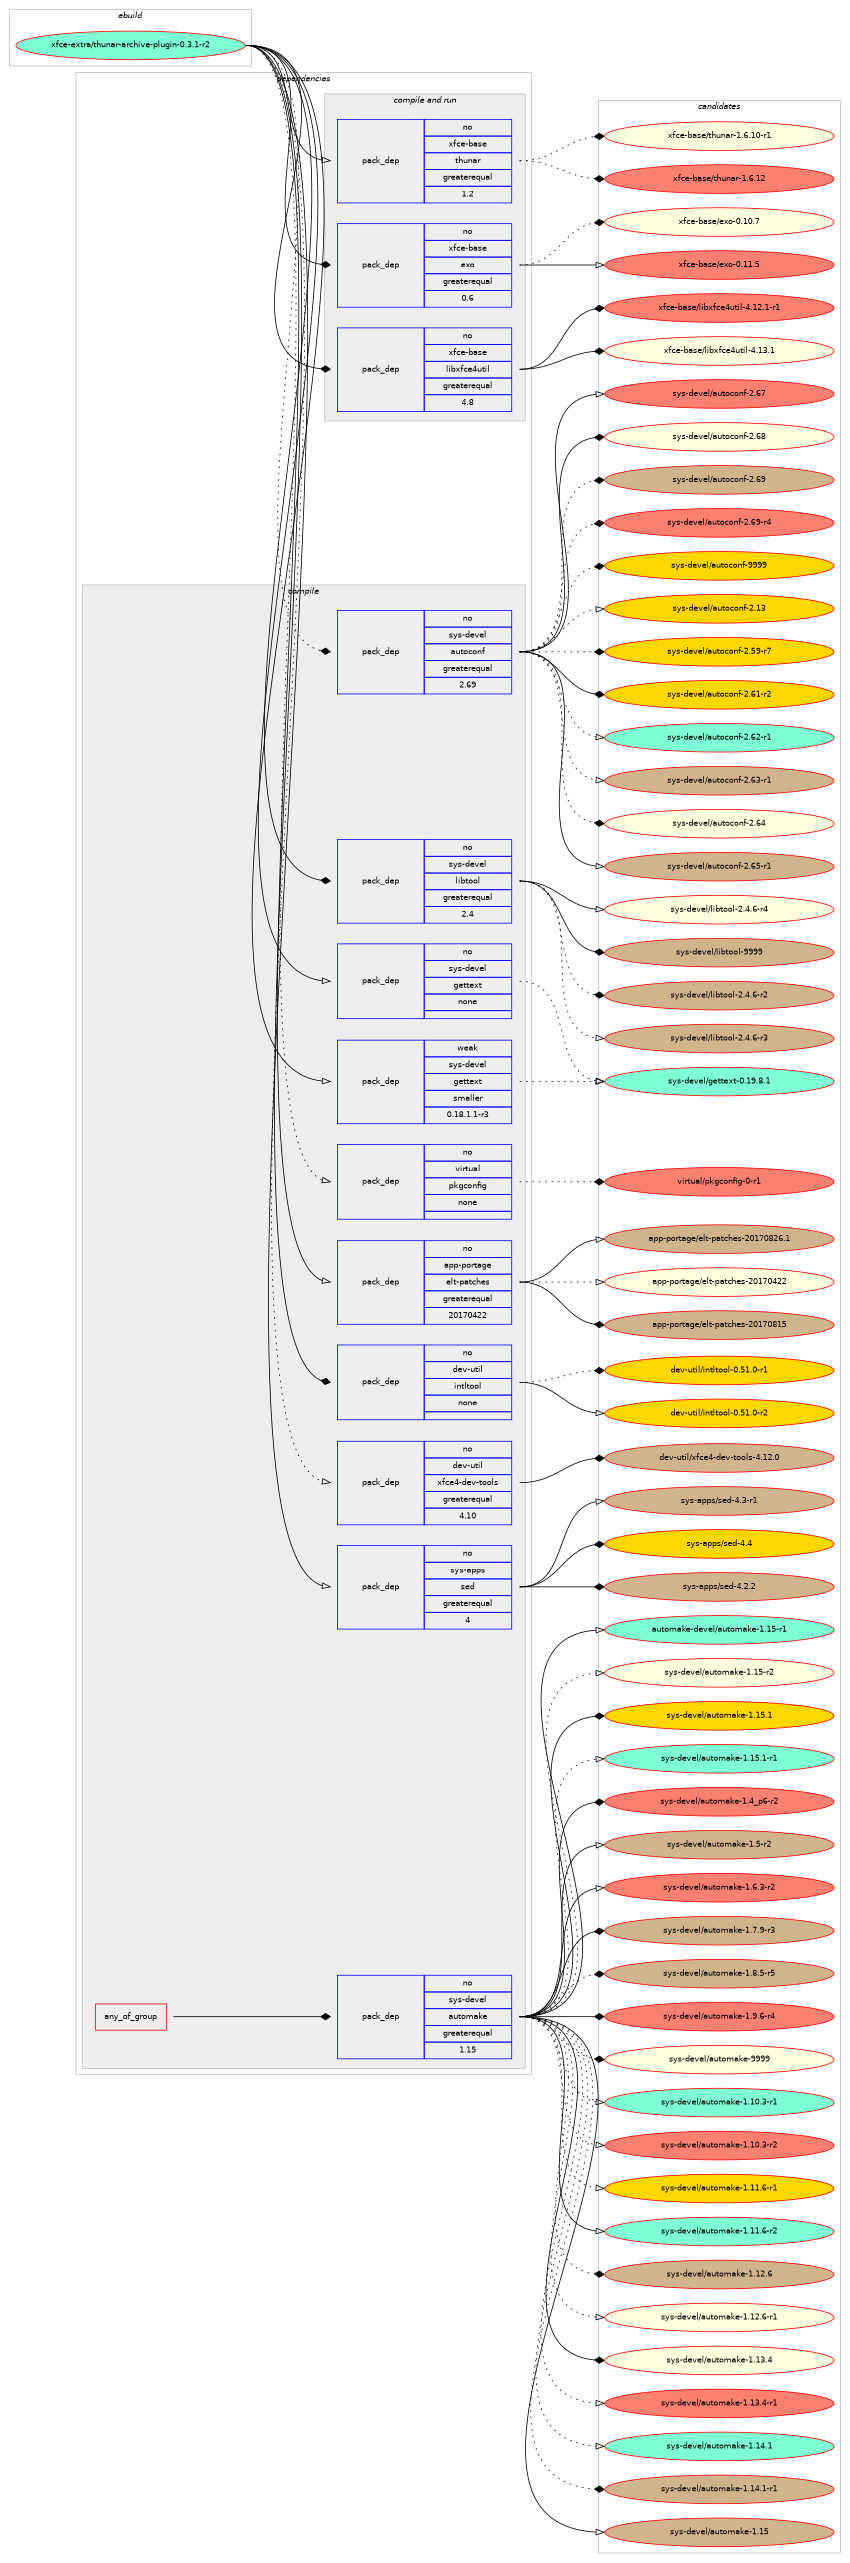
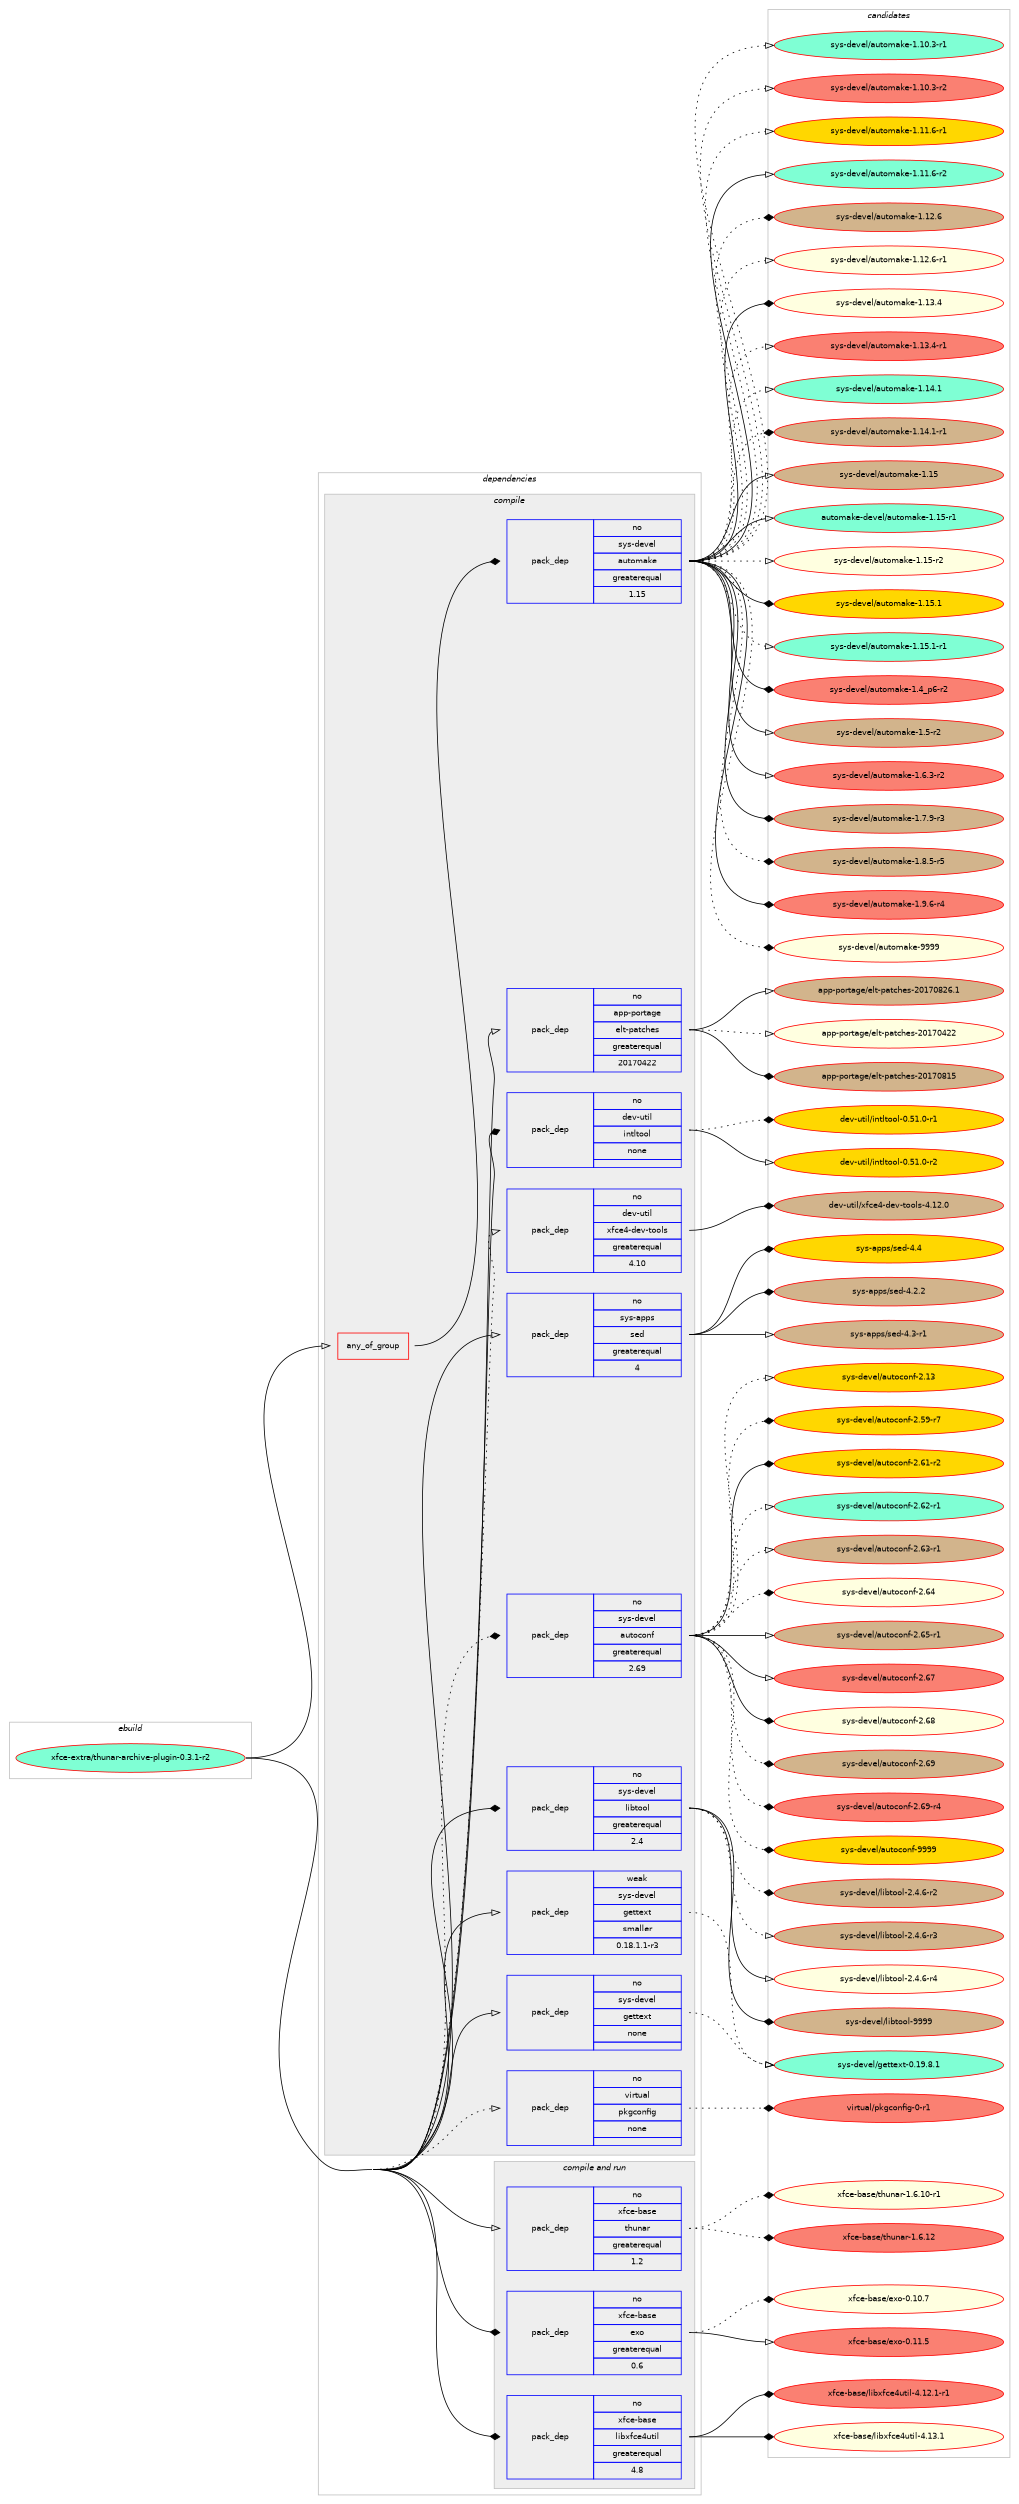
none -> (289, 1556)
